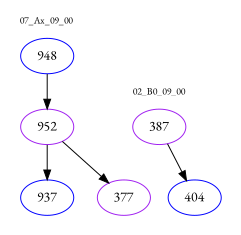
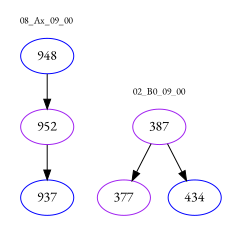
(47, 21) -> (47, 21)
(75, 153) -> (144, 158)
(195, 198) -> (195, 198)
